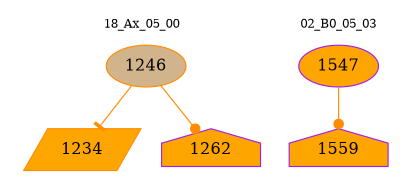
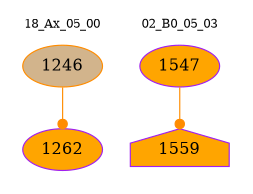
(82, 150) -> none
(211, 150) -> (63, 150)
